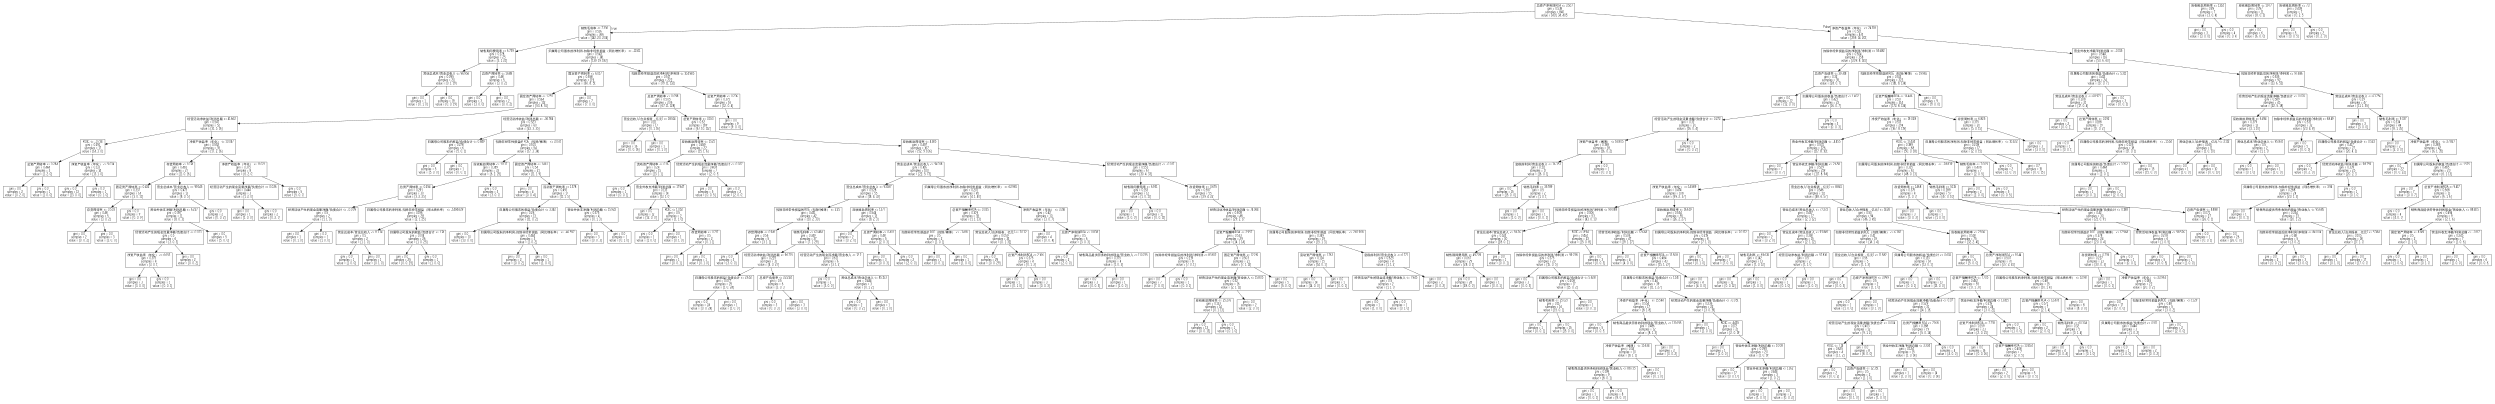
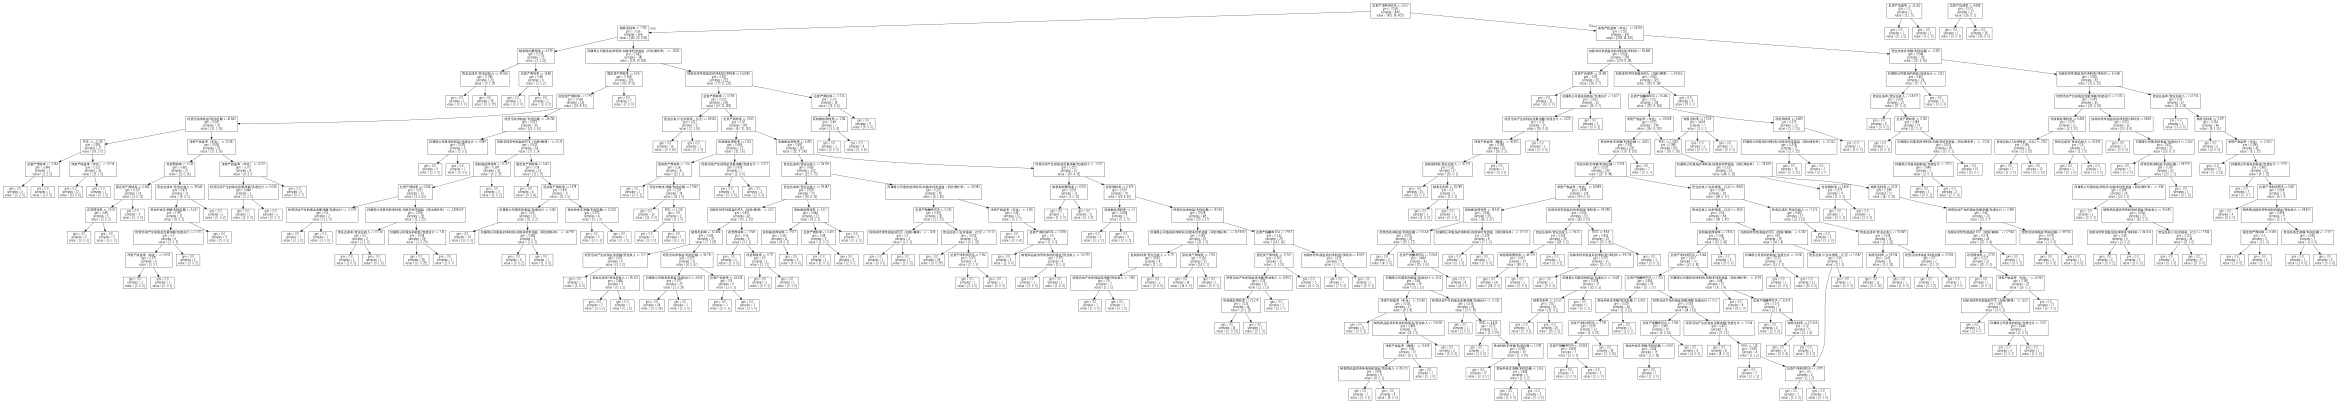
none -> (829, 112)
(1937, 158) -> (1684, 135)
none -> (1120, 202)
(2071, 206) -> none
(688, 225) -> (750, 248)
none -> (796, 225)
(1848, 361) -> (1772, 361)
(1929, 374) -> none
